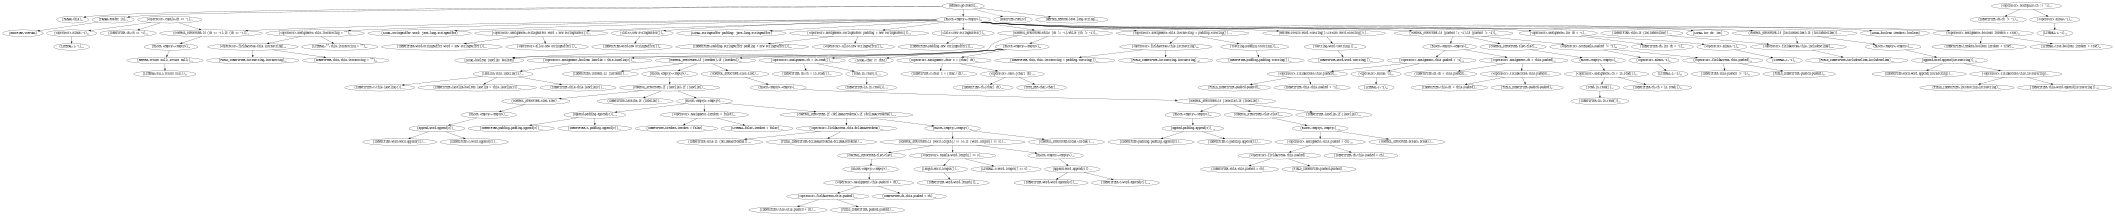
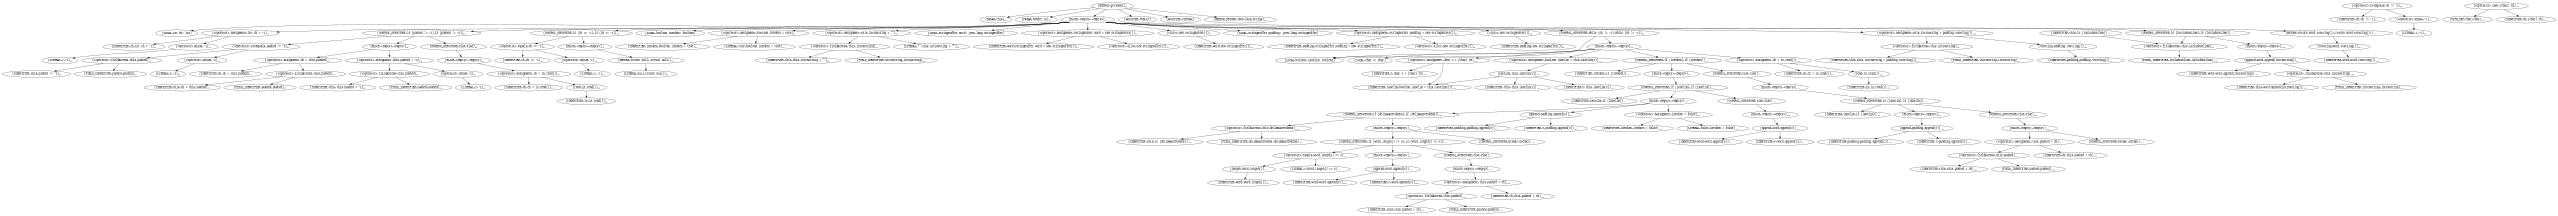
(69, 26) -> (1146, 13)
(189, 26) -> (552, 40)
(978, 67) -> (1440, 76)
